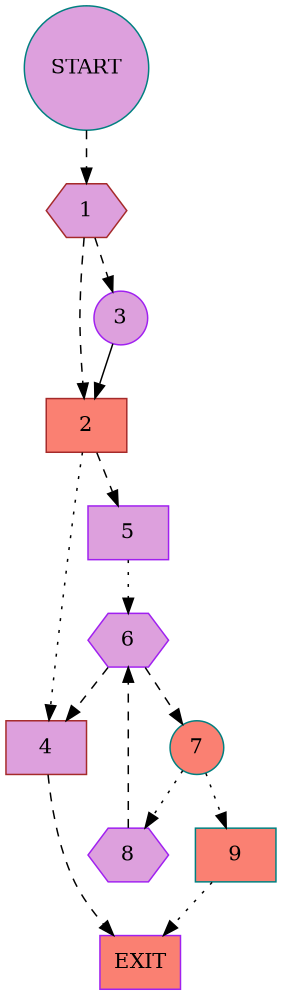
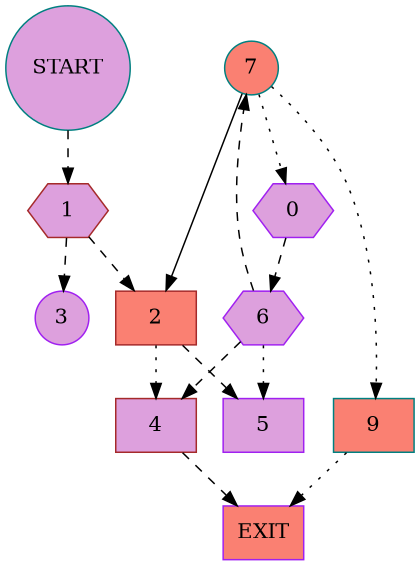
(106, 364) -> (207, 185)
(128, 579) -> (263, 364)
(128, 855) -> (293, 211)
